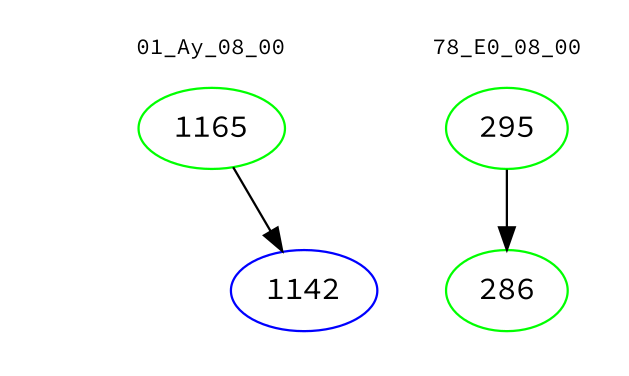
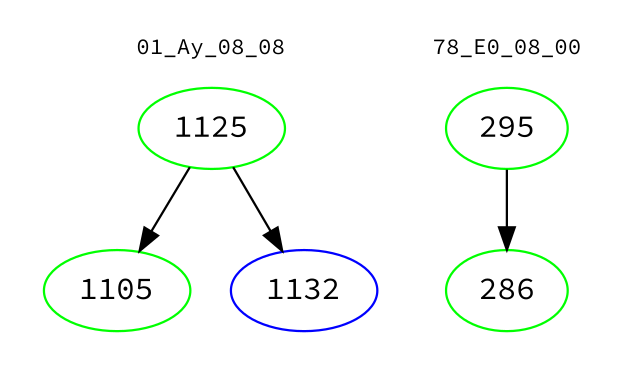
(212, 48) -> (212, 48)
(212, 128) -> (212, 128)
none -> (117, 291)
(304, 291) -> (304, 291)
